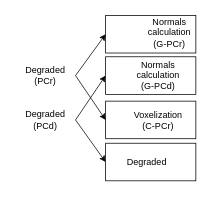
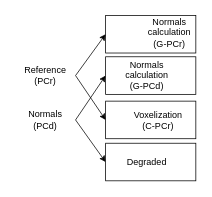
(45, 75) -> (45, 75)
(158, 75) -> (147, 75)
(45, 120) -> (45, 120)
